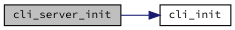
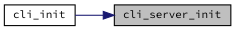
(135, 15) -> (89, 15)
